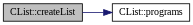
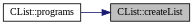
(93, 12) -> (91, 12)
